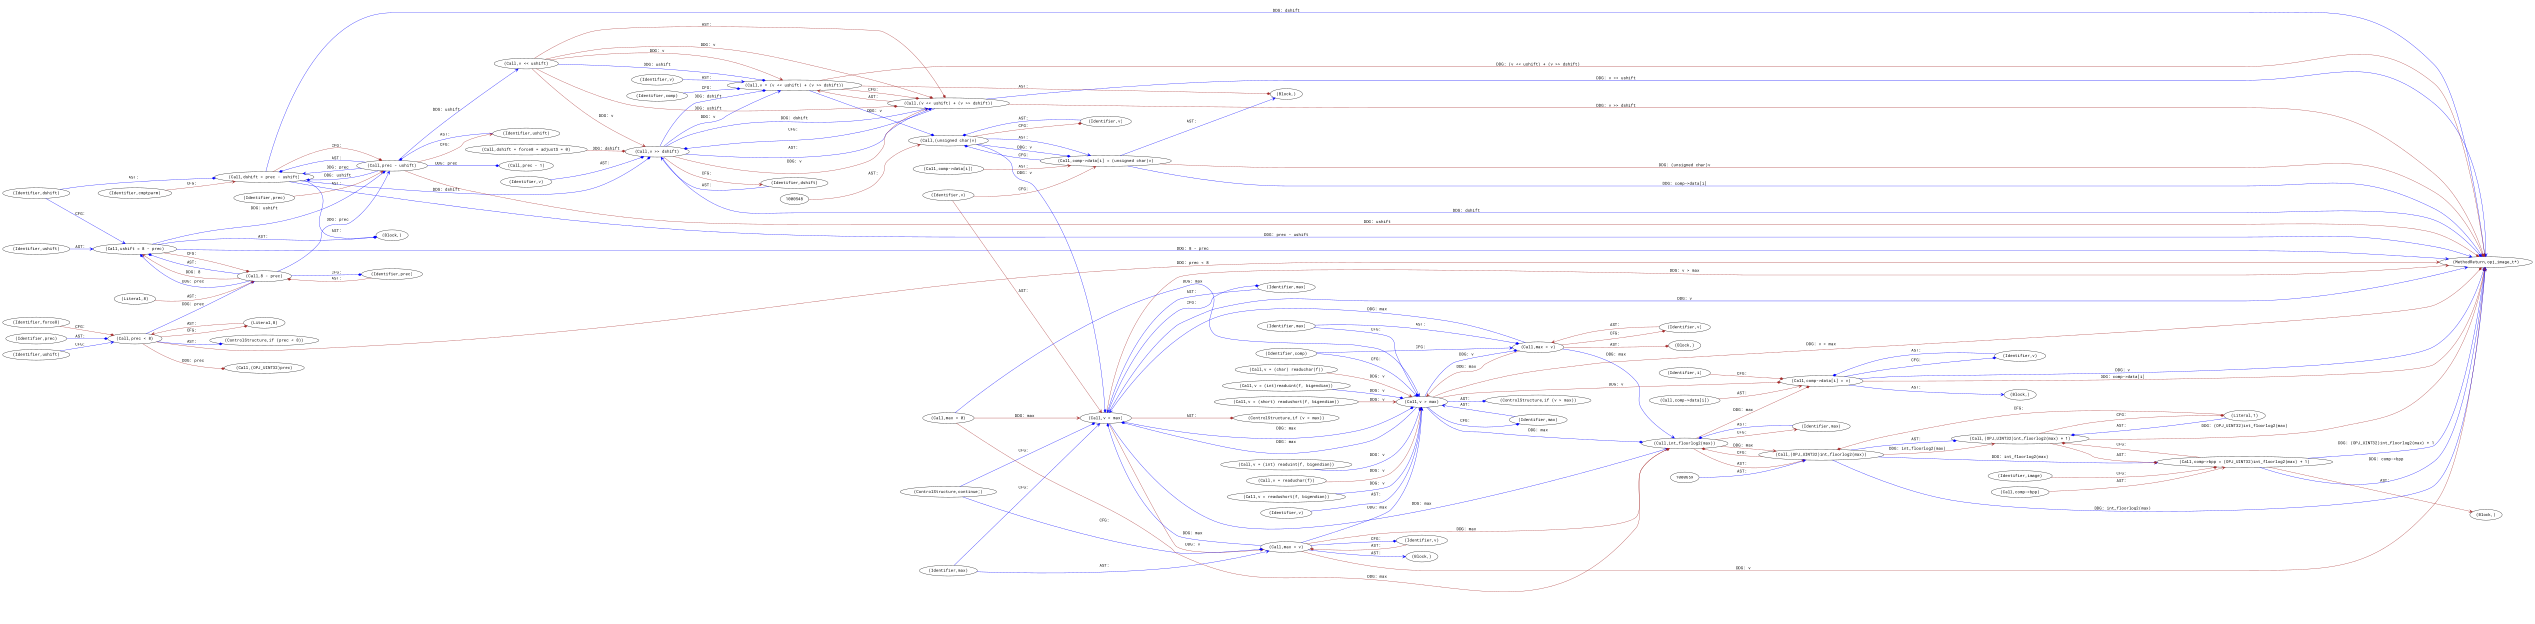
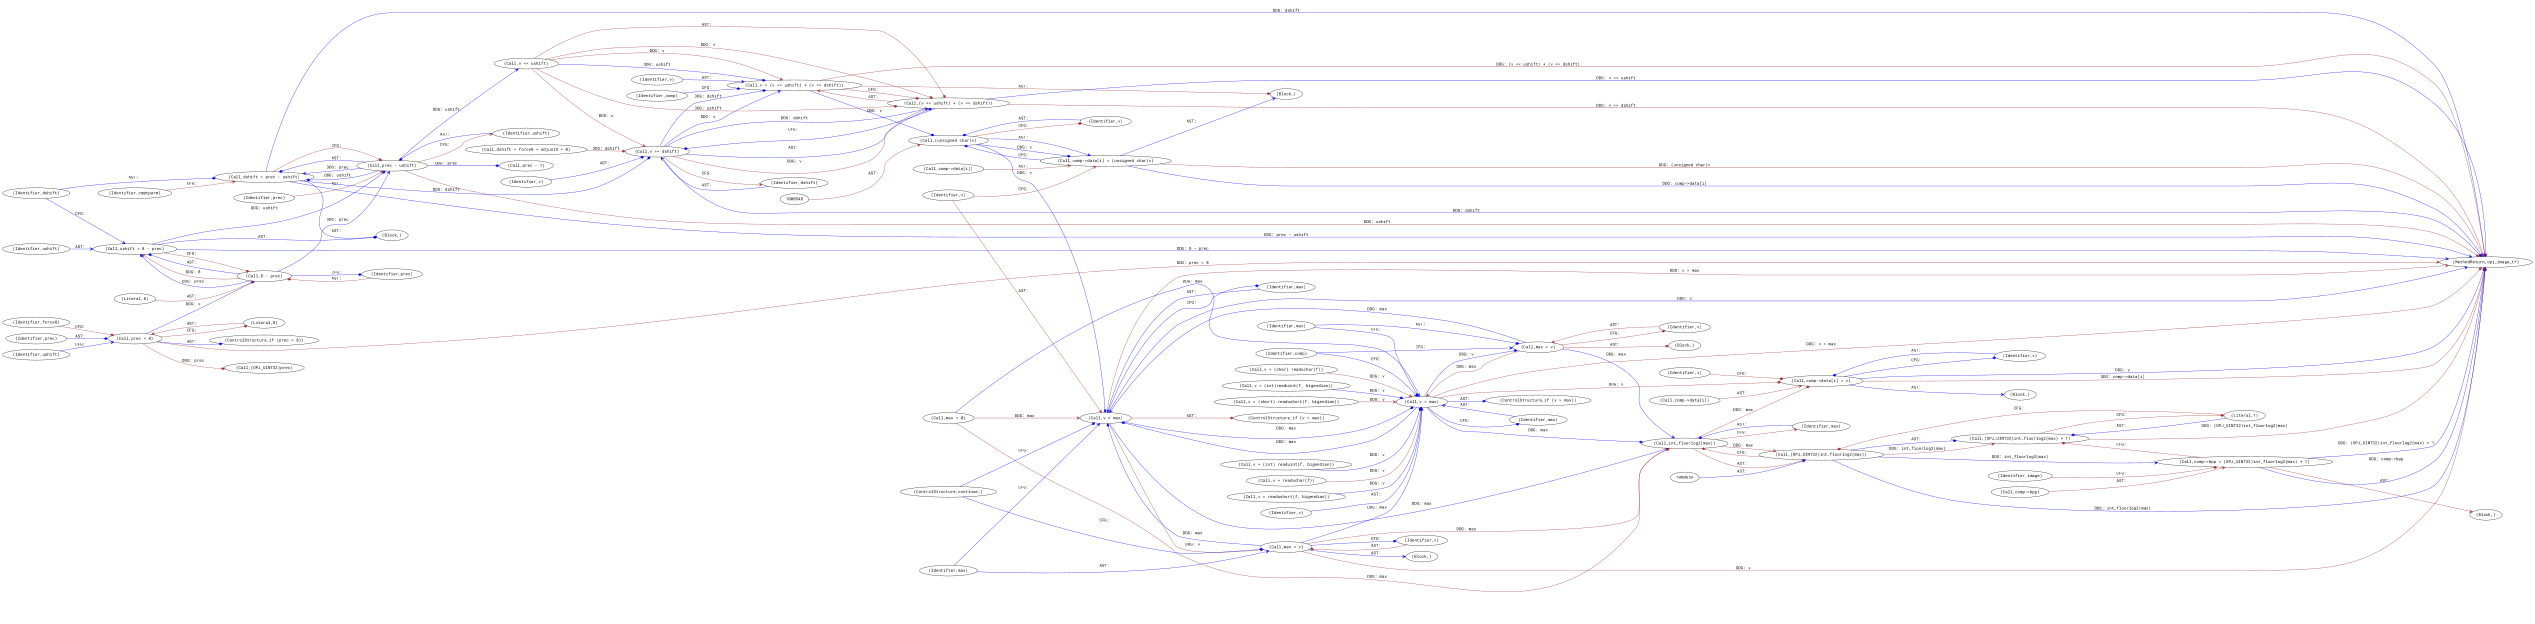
(193, 304) -> (193, 304)
(2101, 459) -> none
